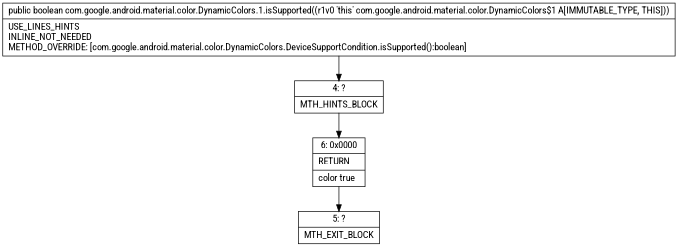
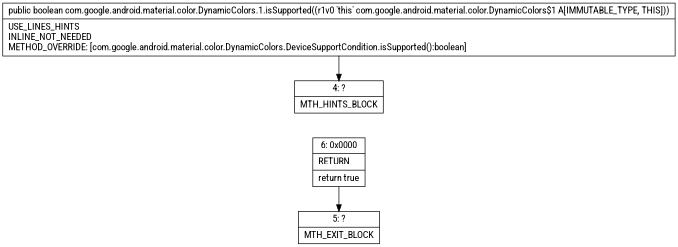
(339, 122) -> none
(337, 178) -> (339, 178)
